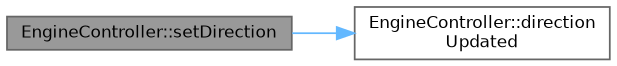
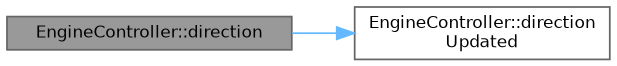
(149, 33) -> (149, 33)
